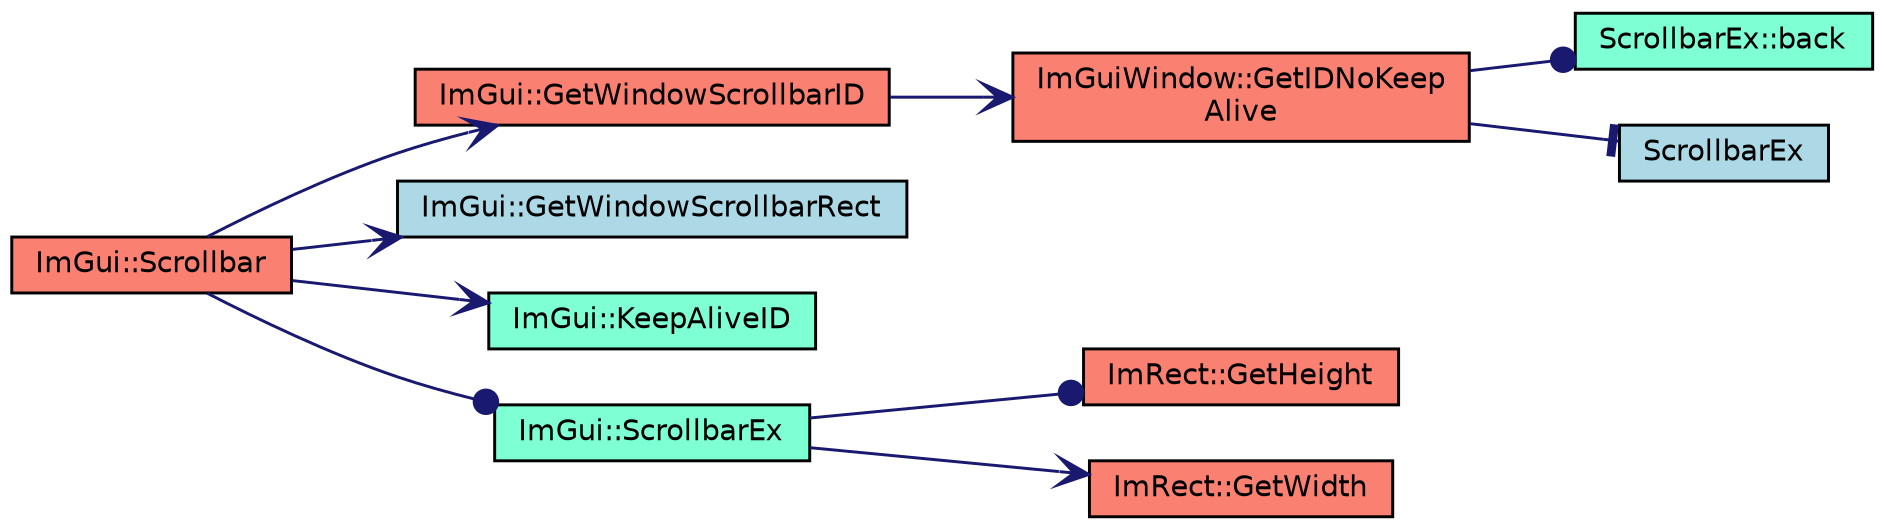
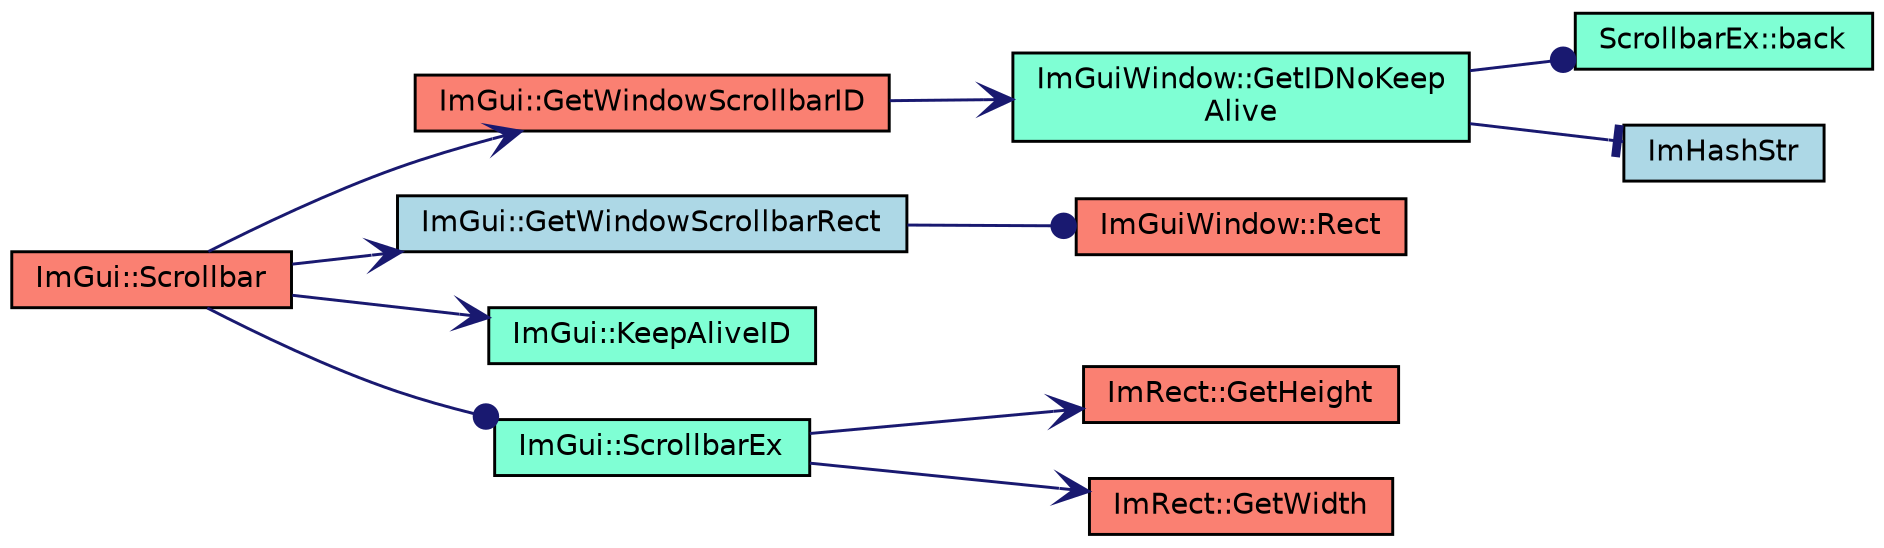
(1241, 97) -> (1241, 97)
(1724, 153) -> (1724, 153)
none -> (1241, 227)
(934, 406) -> (932, 422)
